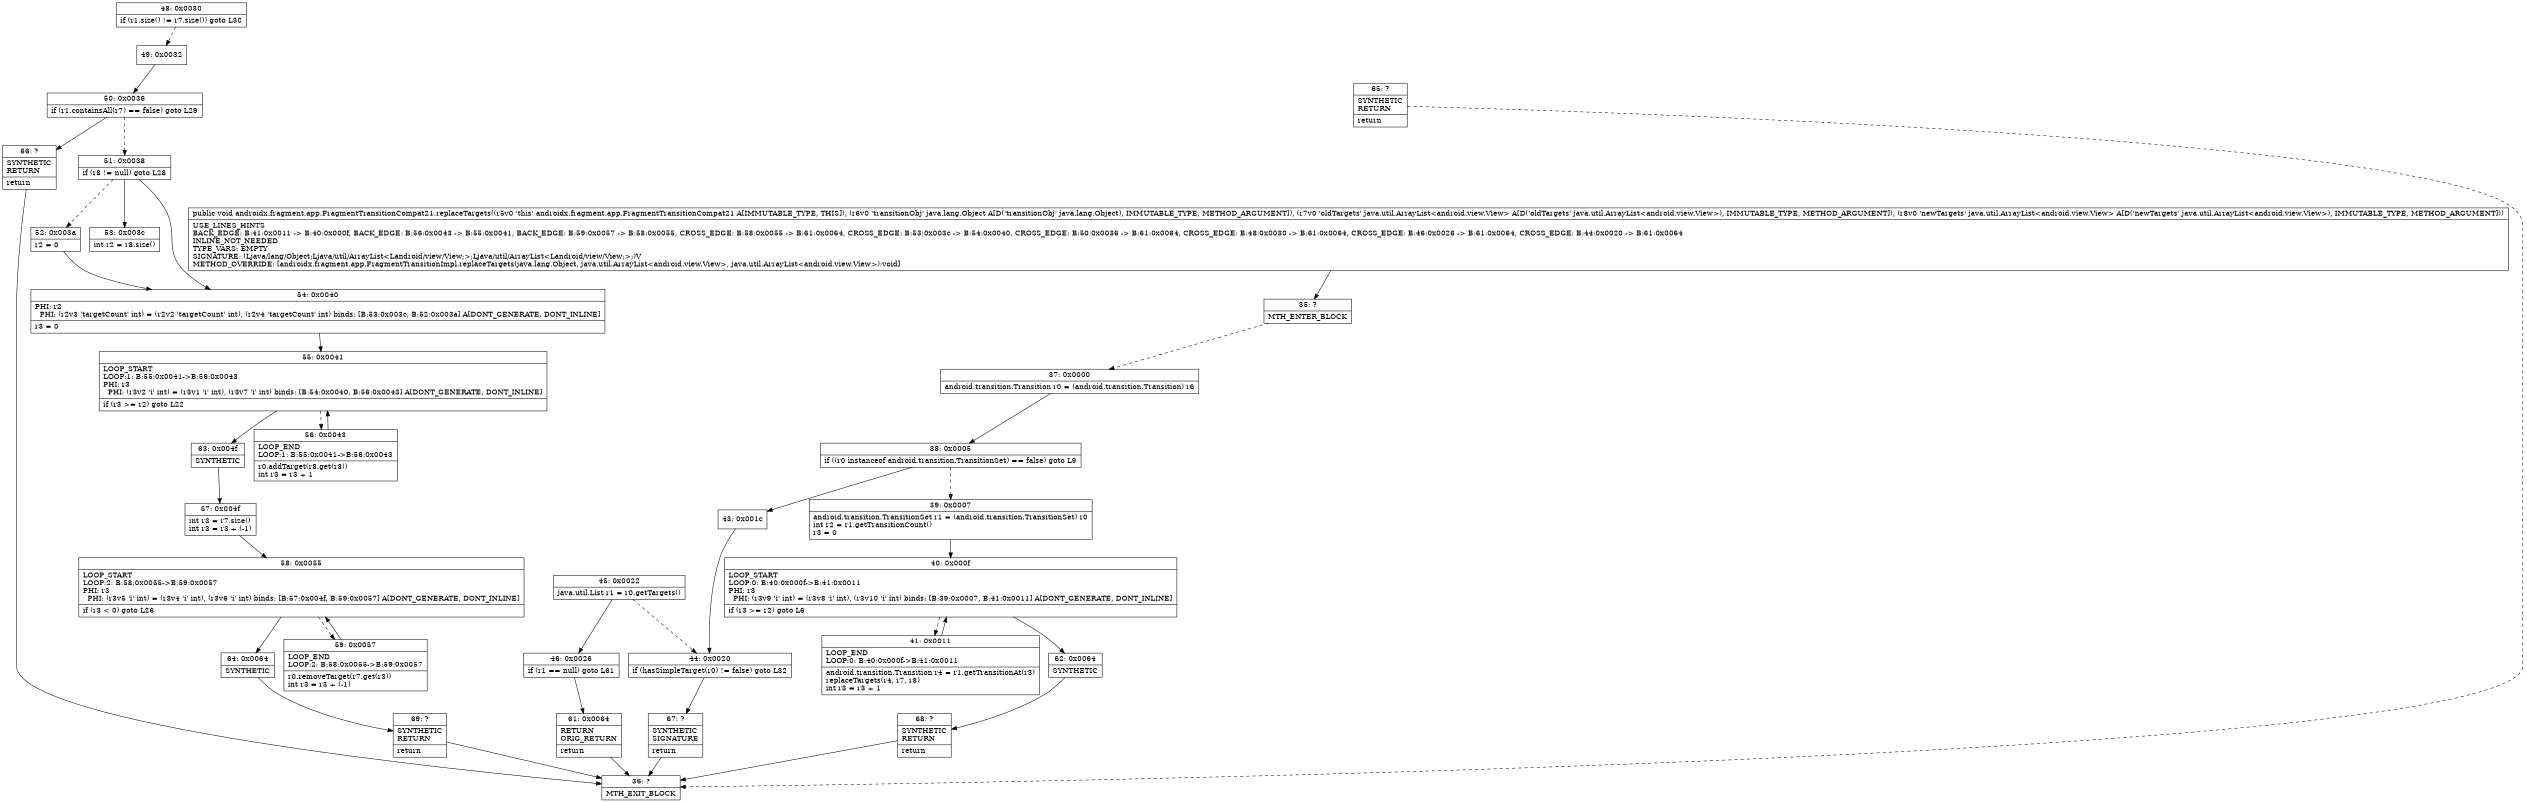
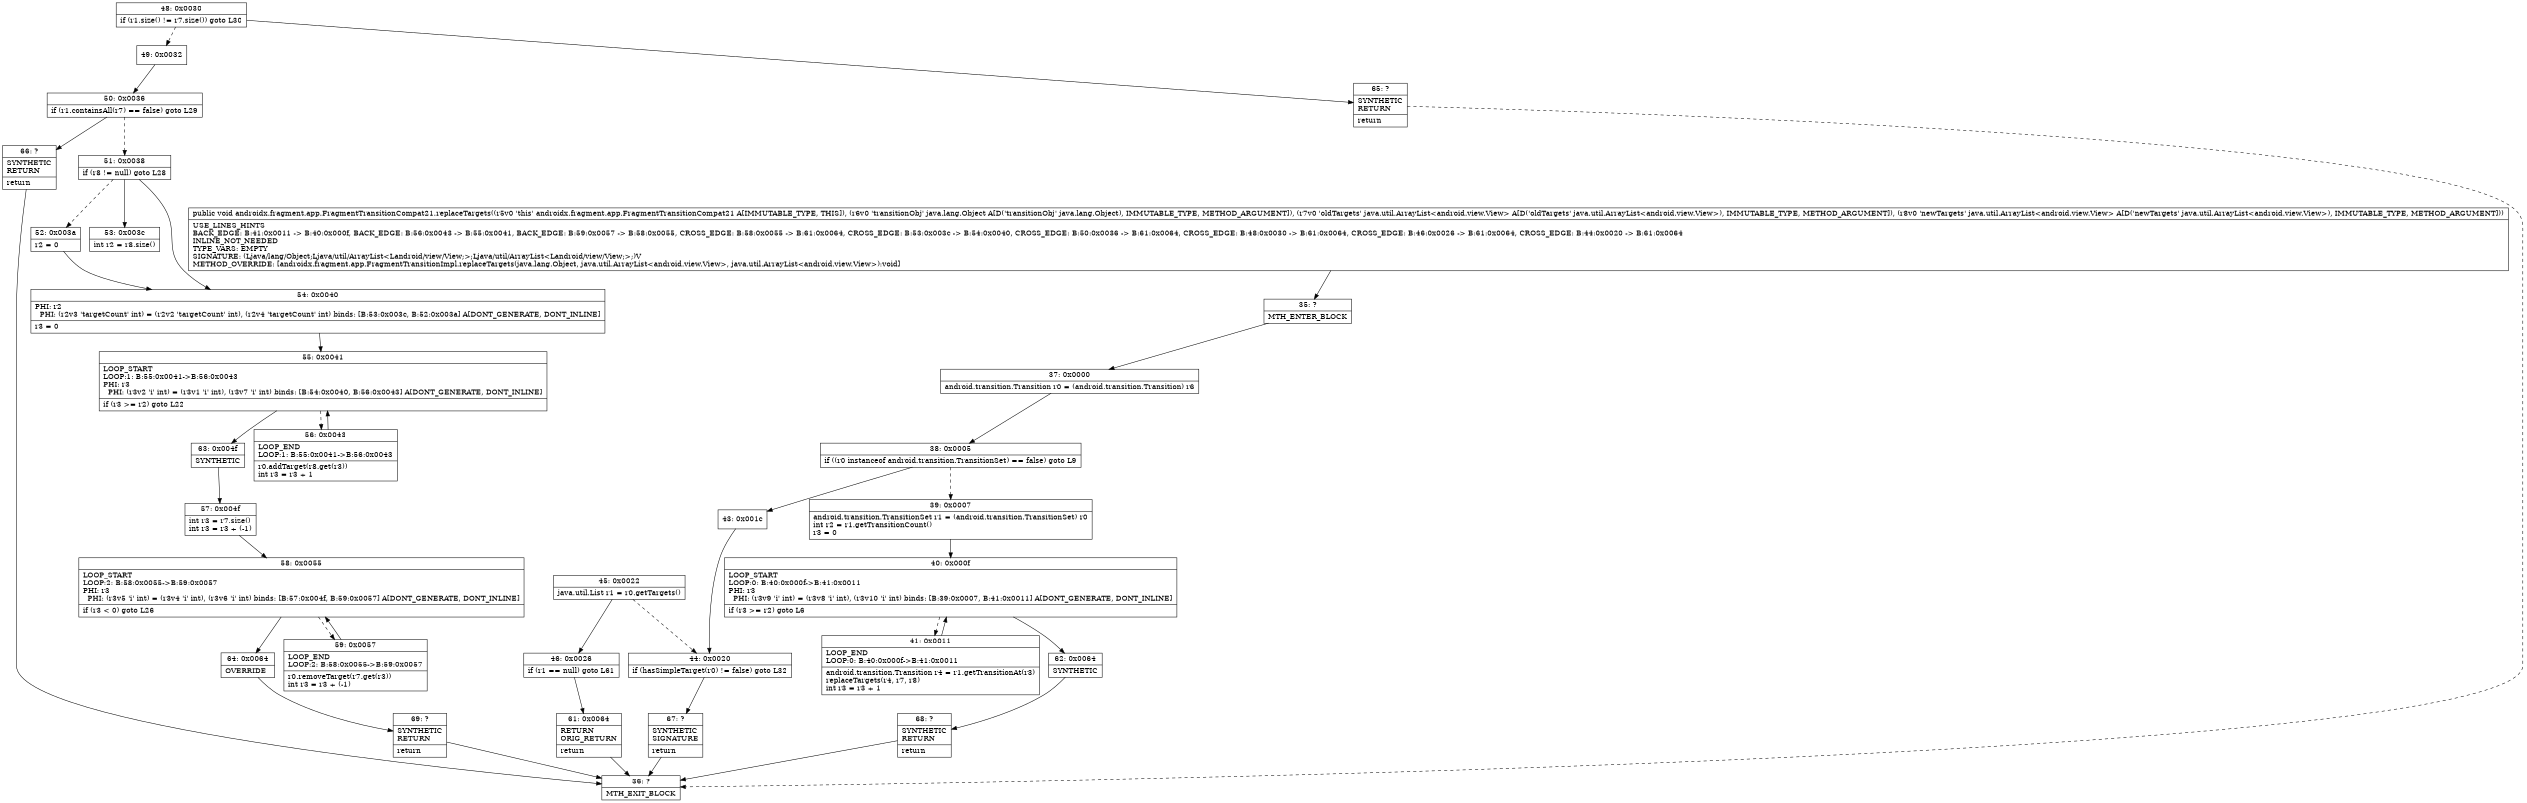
none -> (797, 61)
(1191, 346) -> (1191, 346)
(248, 671) -> (246, 671)
